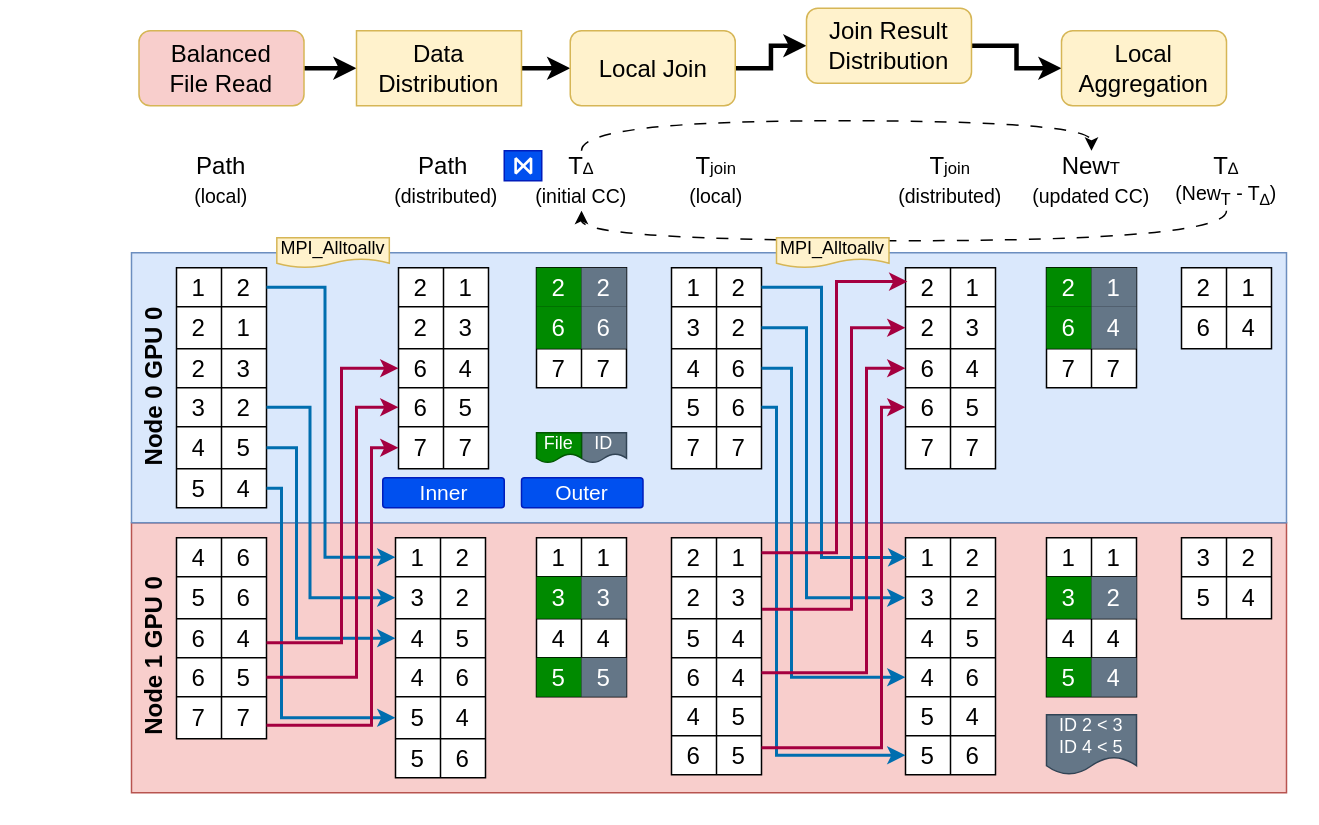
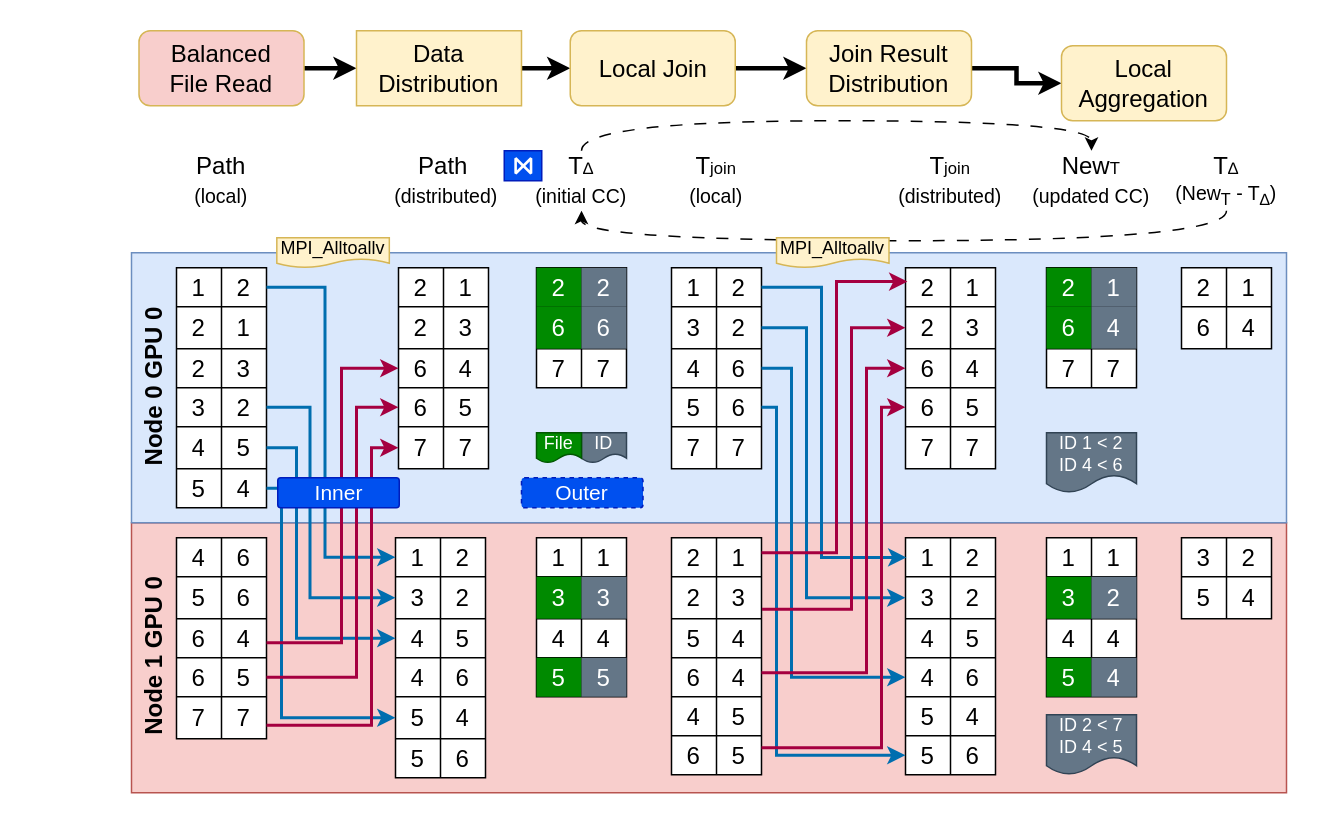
(889, 46) -> (889, 68)
(1144, 68) -> (1144, 83)
none -> (1091, 463)
(443, 493) -> (338, 493)
(582, 493) -> (582, 493)
(1091, 736) -> (1091, 736)
